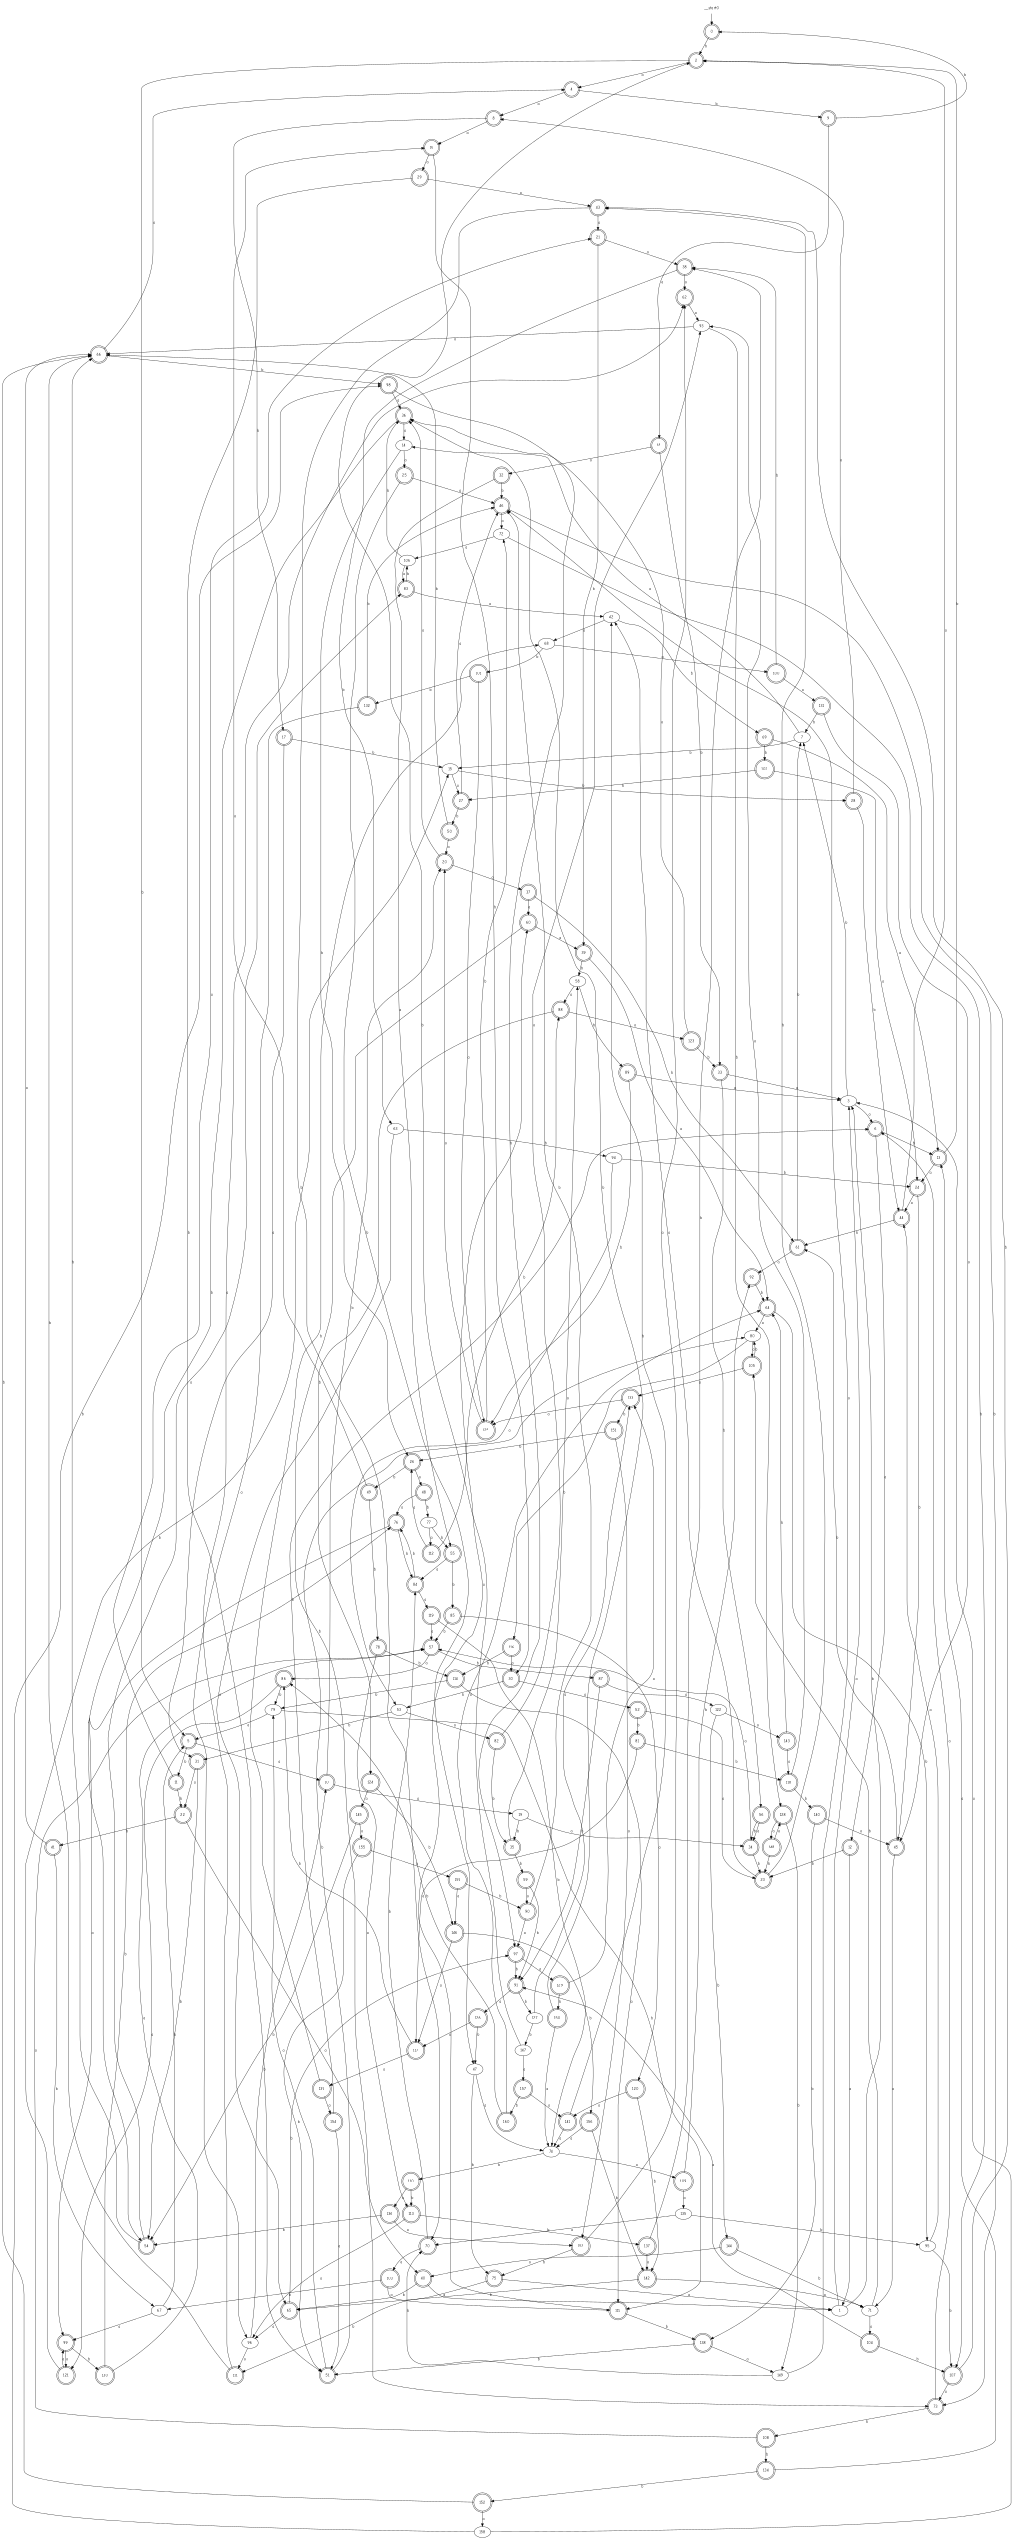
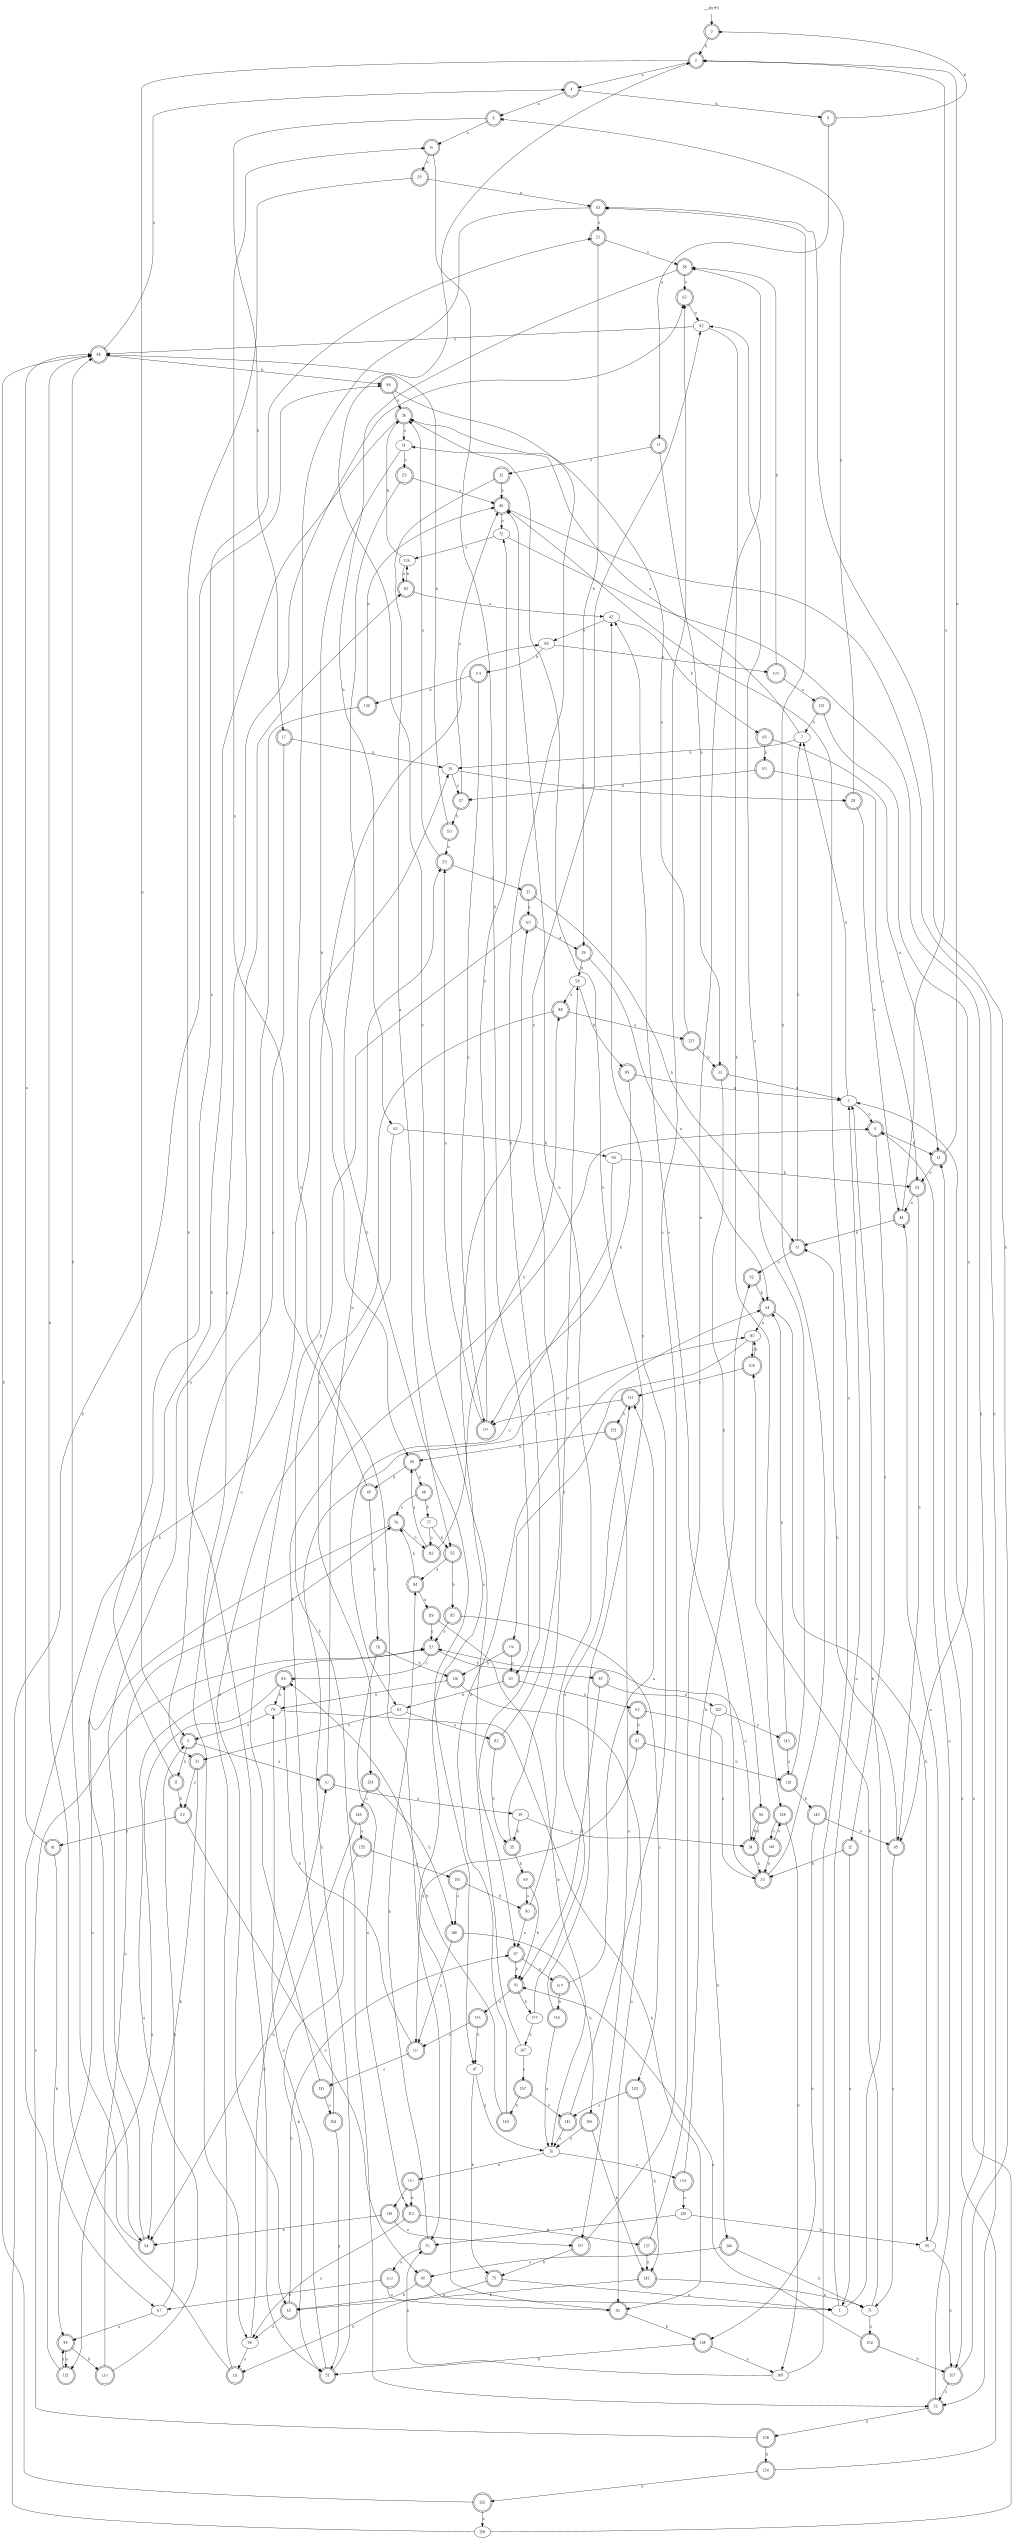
(403, 1553) -> (412, 1537)
